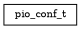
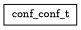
(40, 15) -> (40, 15)
